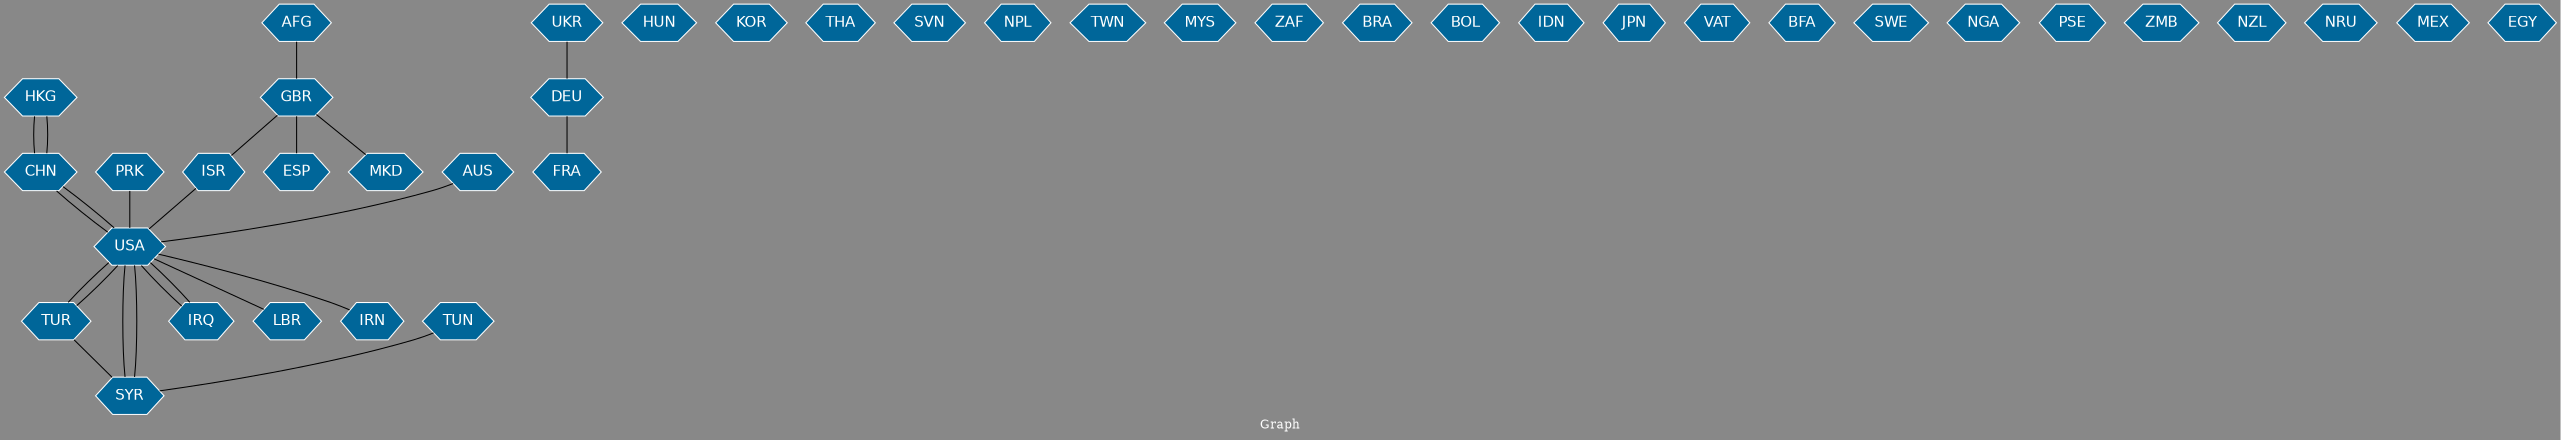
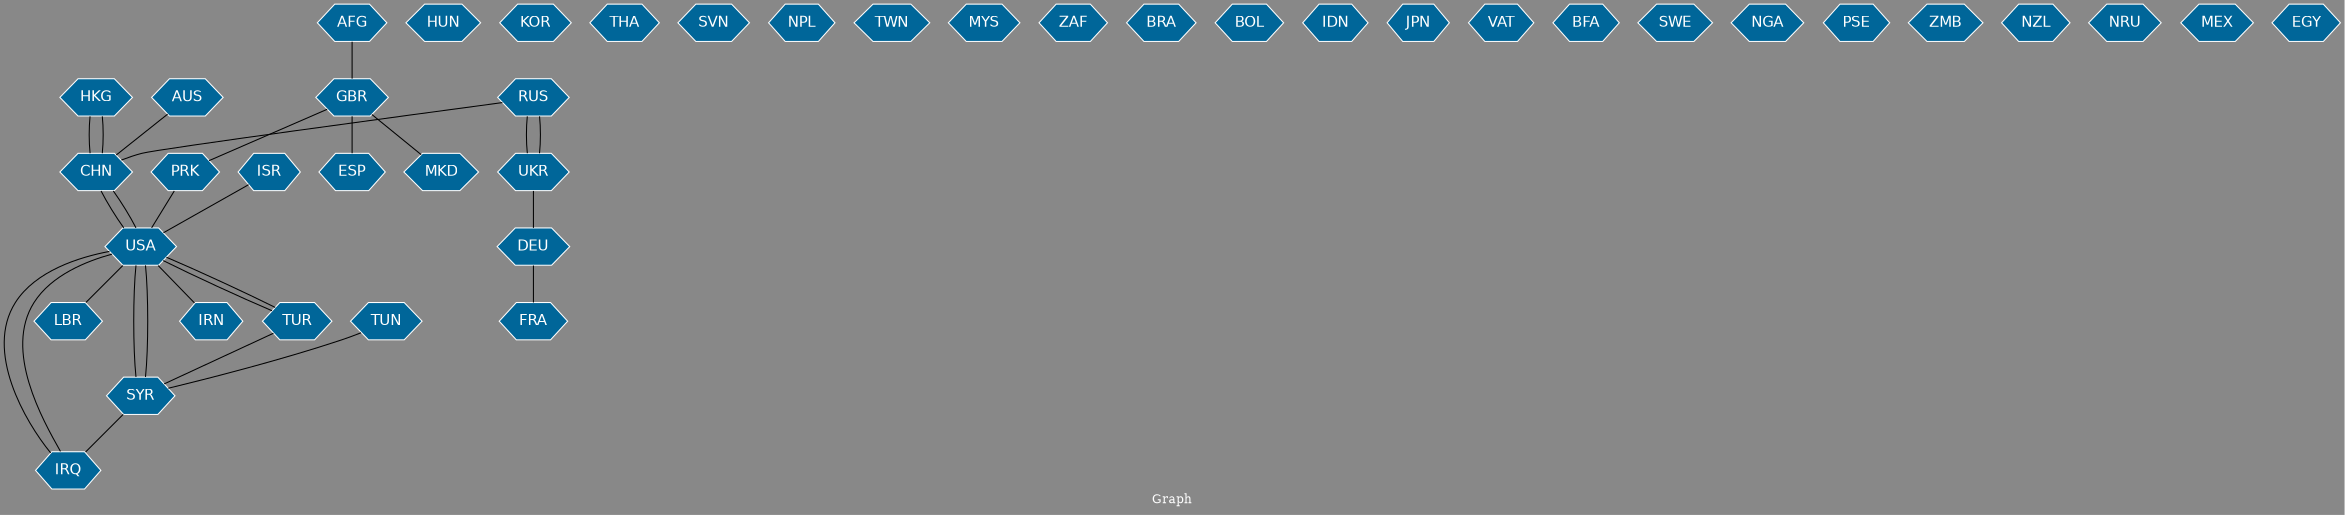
none -> (533, 97)
(254, 135) -> (247, 144)
(308, 219) -> (142, 135)
none -> (104, 433)
